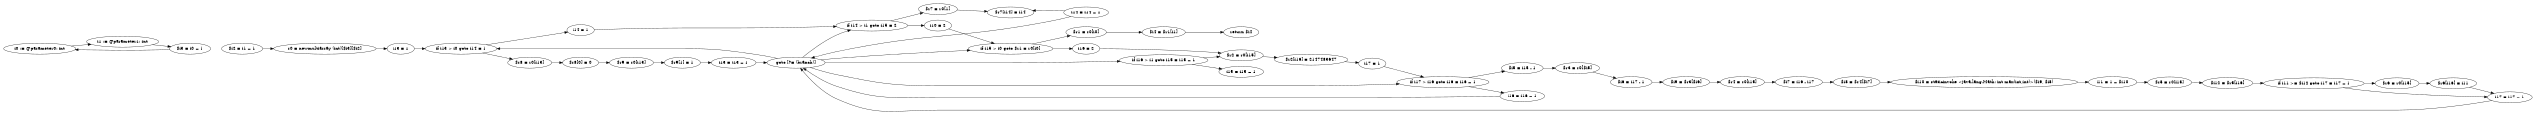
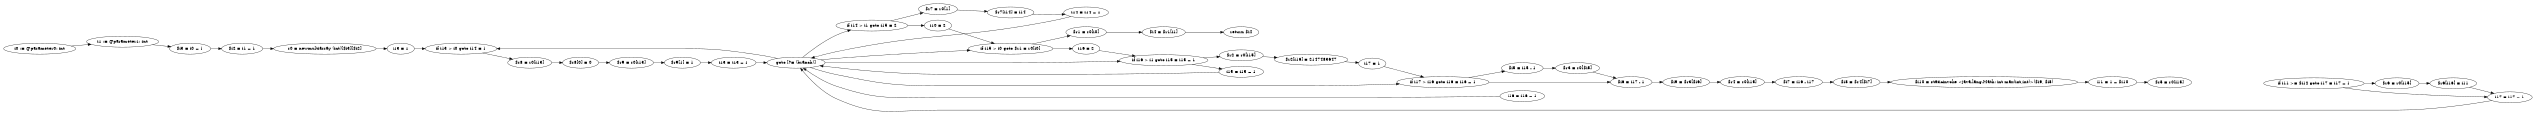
(1050, 10) -> (1047, 15)
(581, 30) -> none
(124, 50) -> (215, 49)
(1159, 50) -> (1116, 53)
none -> (1021, 74)
(2228, 83) -> none
(1485, 90) -> (1548, 82)
